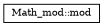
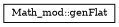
(52, 13) -> (59, 13)
